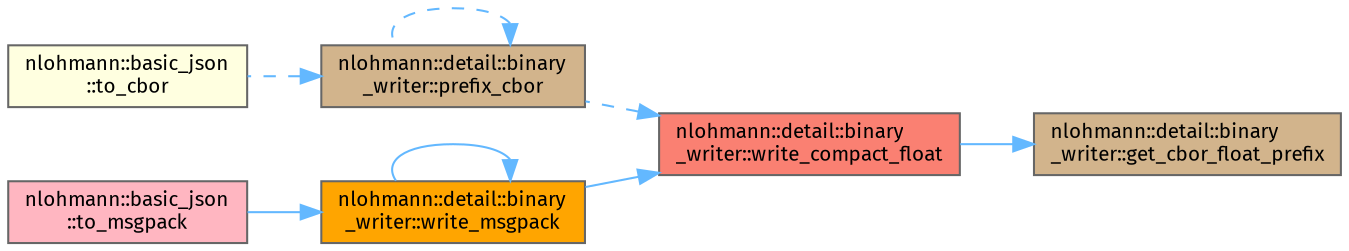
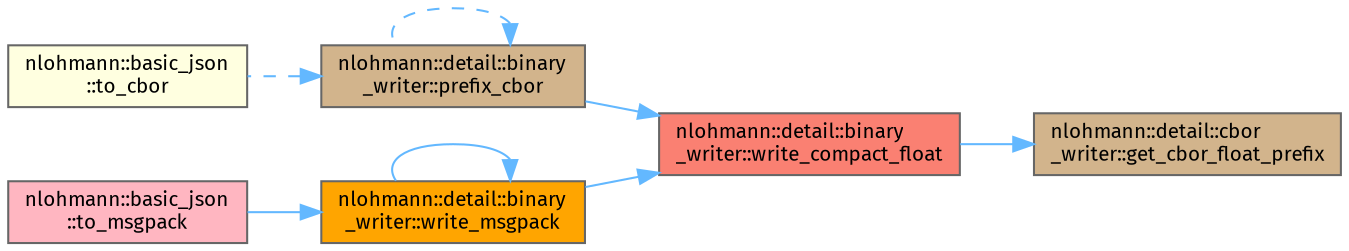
(612, 106) -> (612, 106)
(1187, 144) -> (1187, 144)
